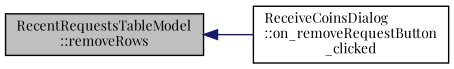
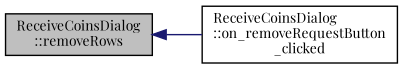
(105, 35) -> (79, 35)
